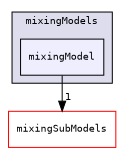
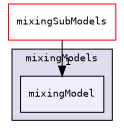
(62, 90) -> (62, 55)
